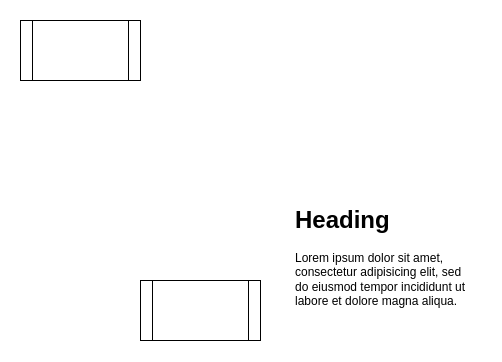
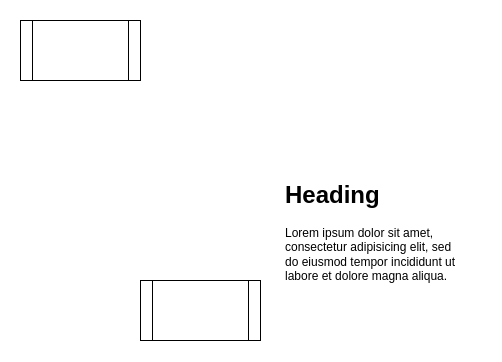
(386, 261) -> (376, 236)
